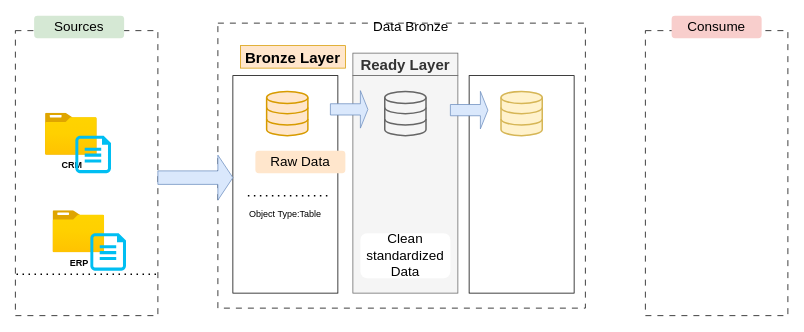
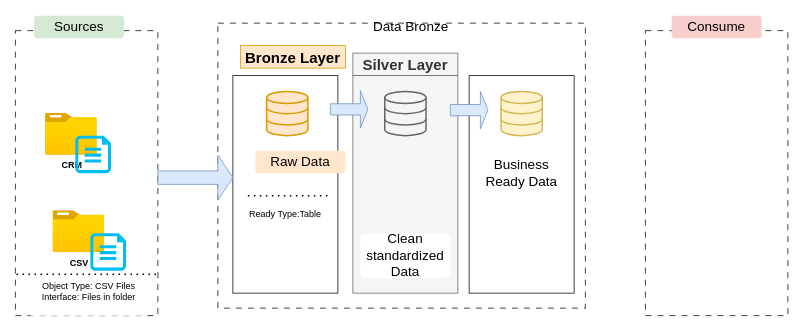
(405, 64) -> (405, 64)
none -> (522, 173)
(285, 214) -> (285, 214)
(80, 263) -> (80, 263)
none -> (88, 297)
